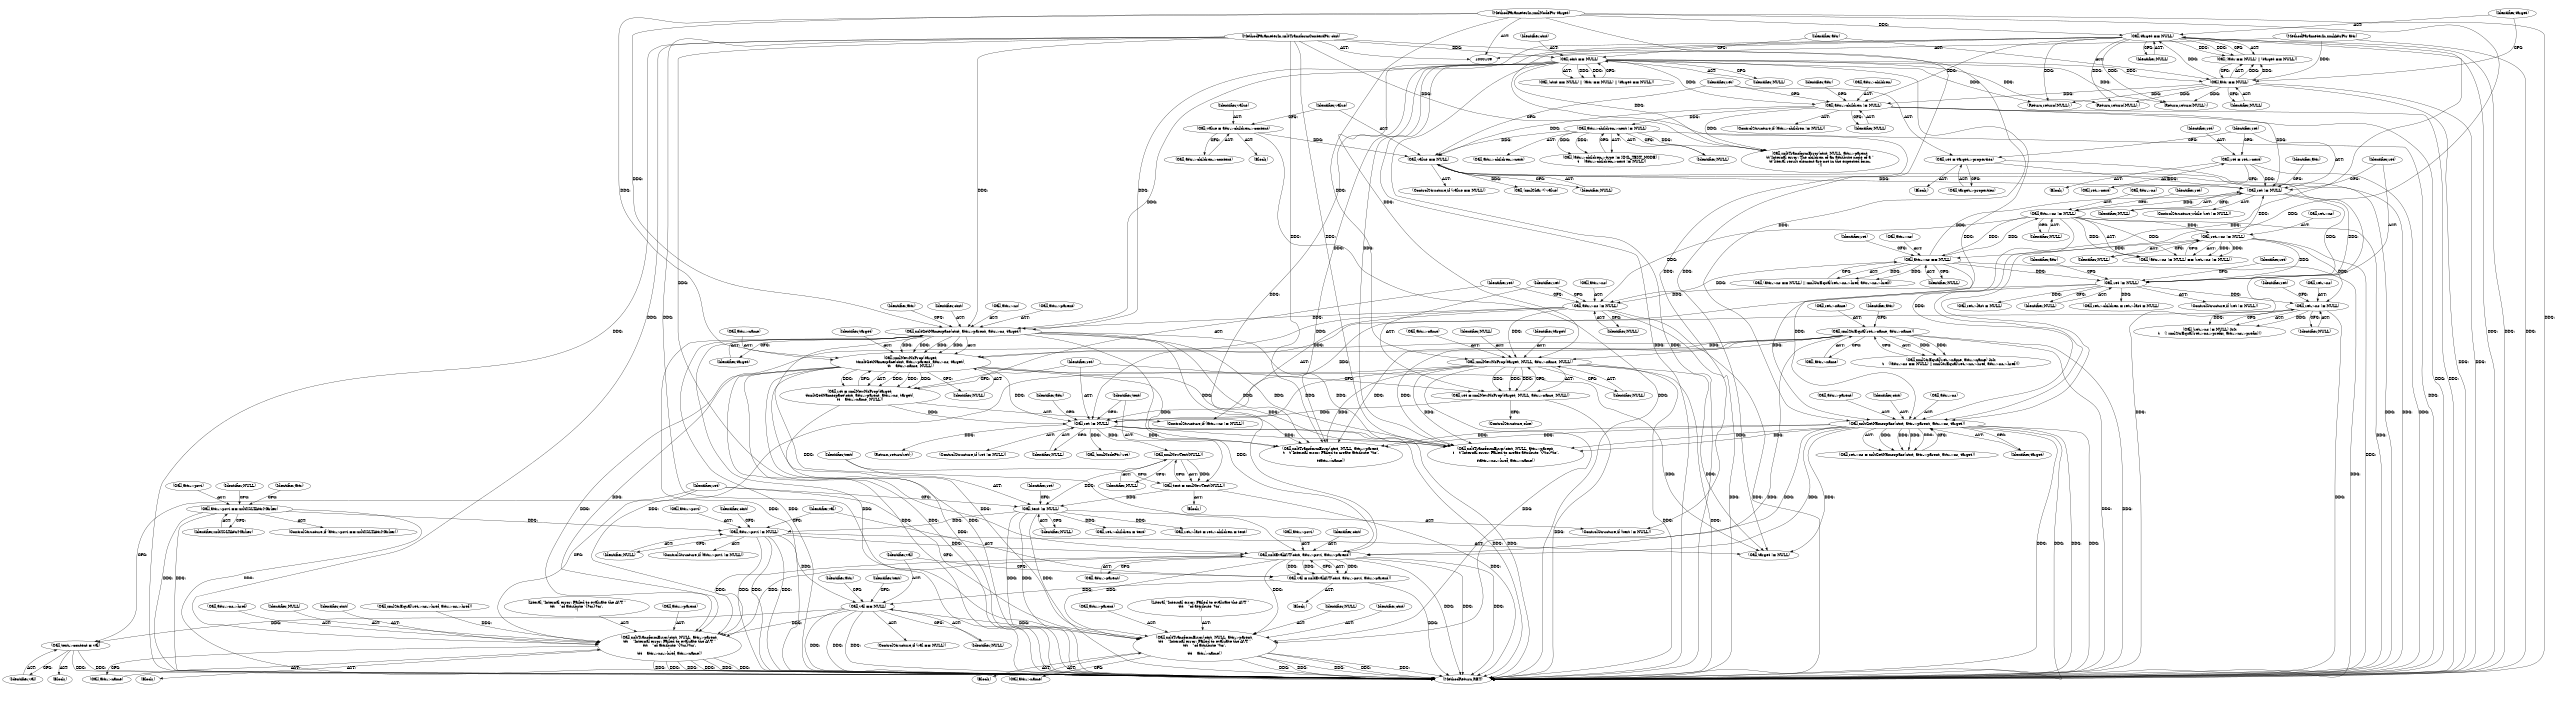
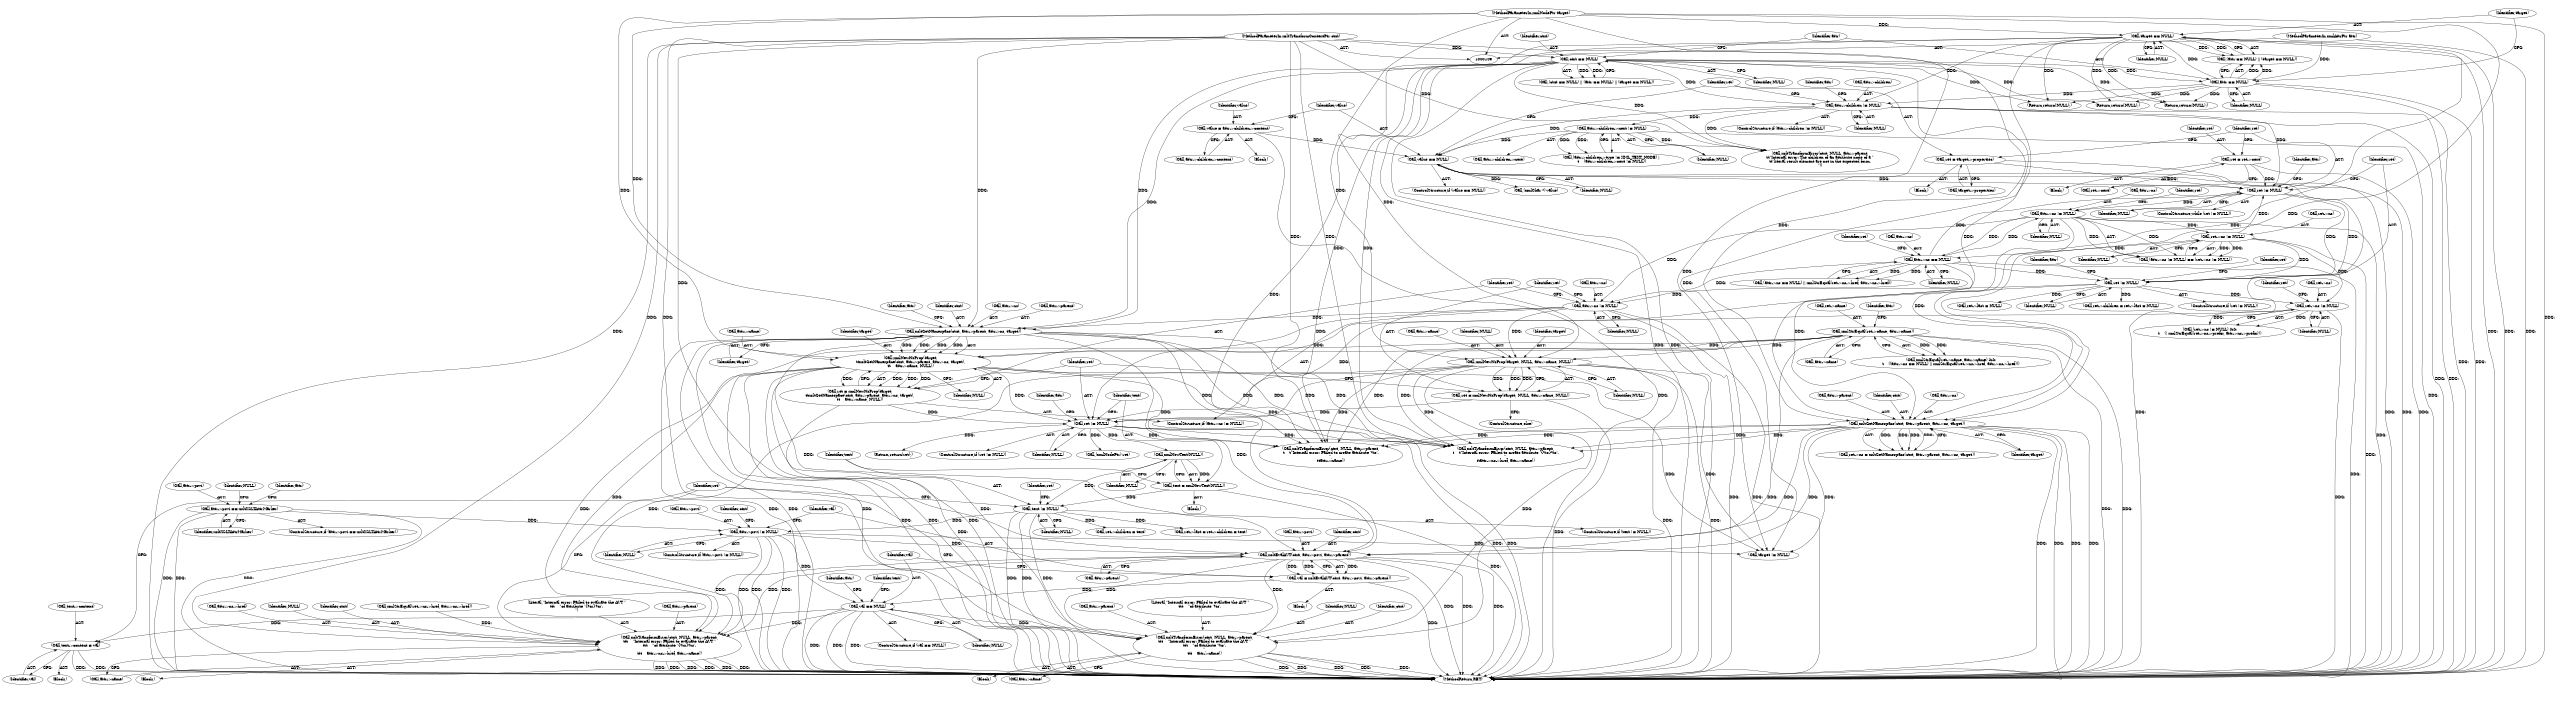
(1577, 113) -> (1812, 238)
(1480, 544) -> (1480, 544)
none -> (76, 607)
